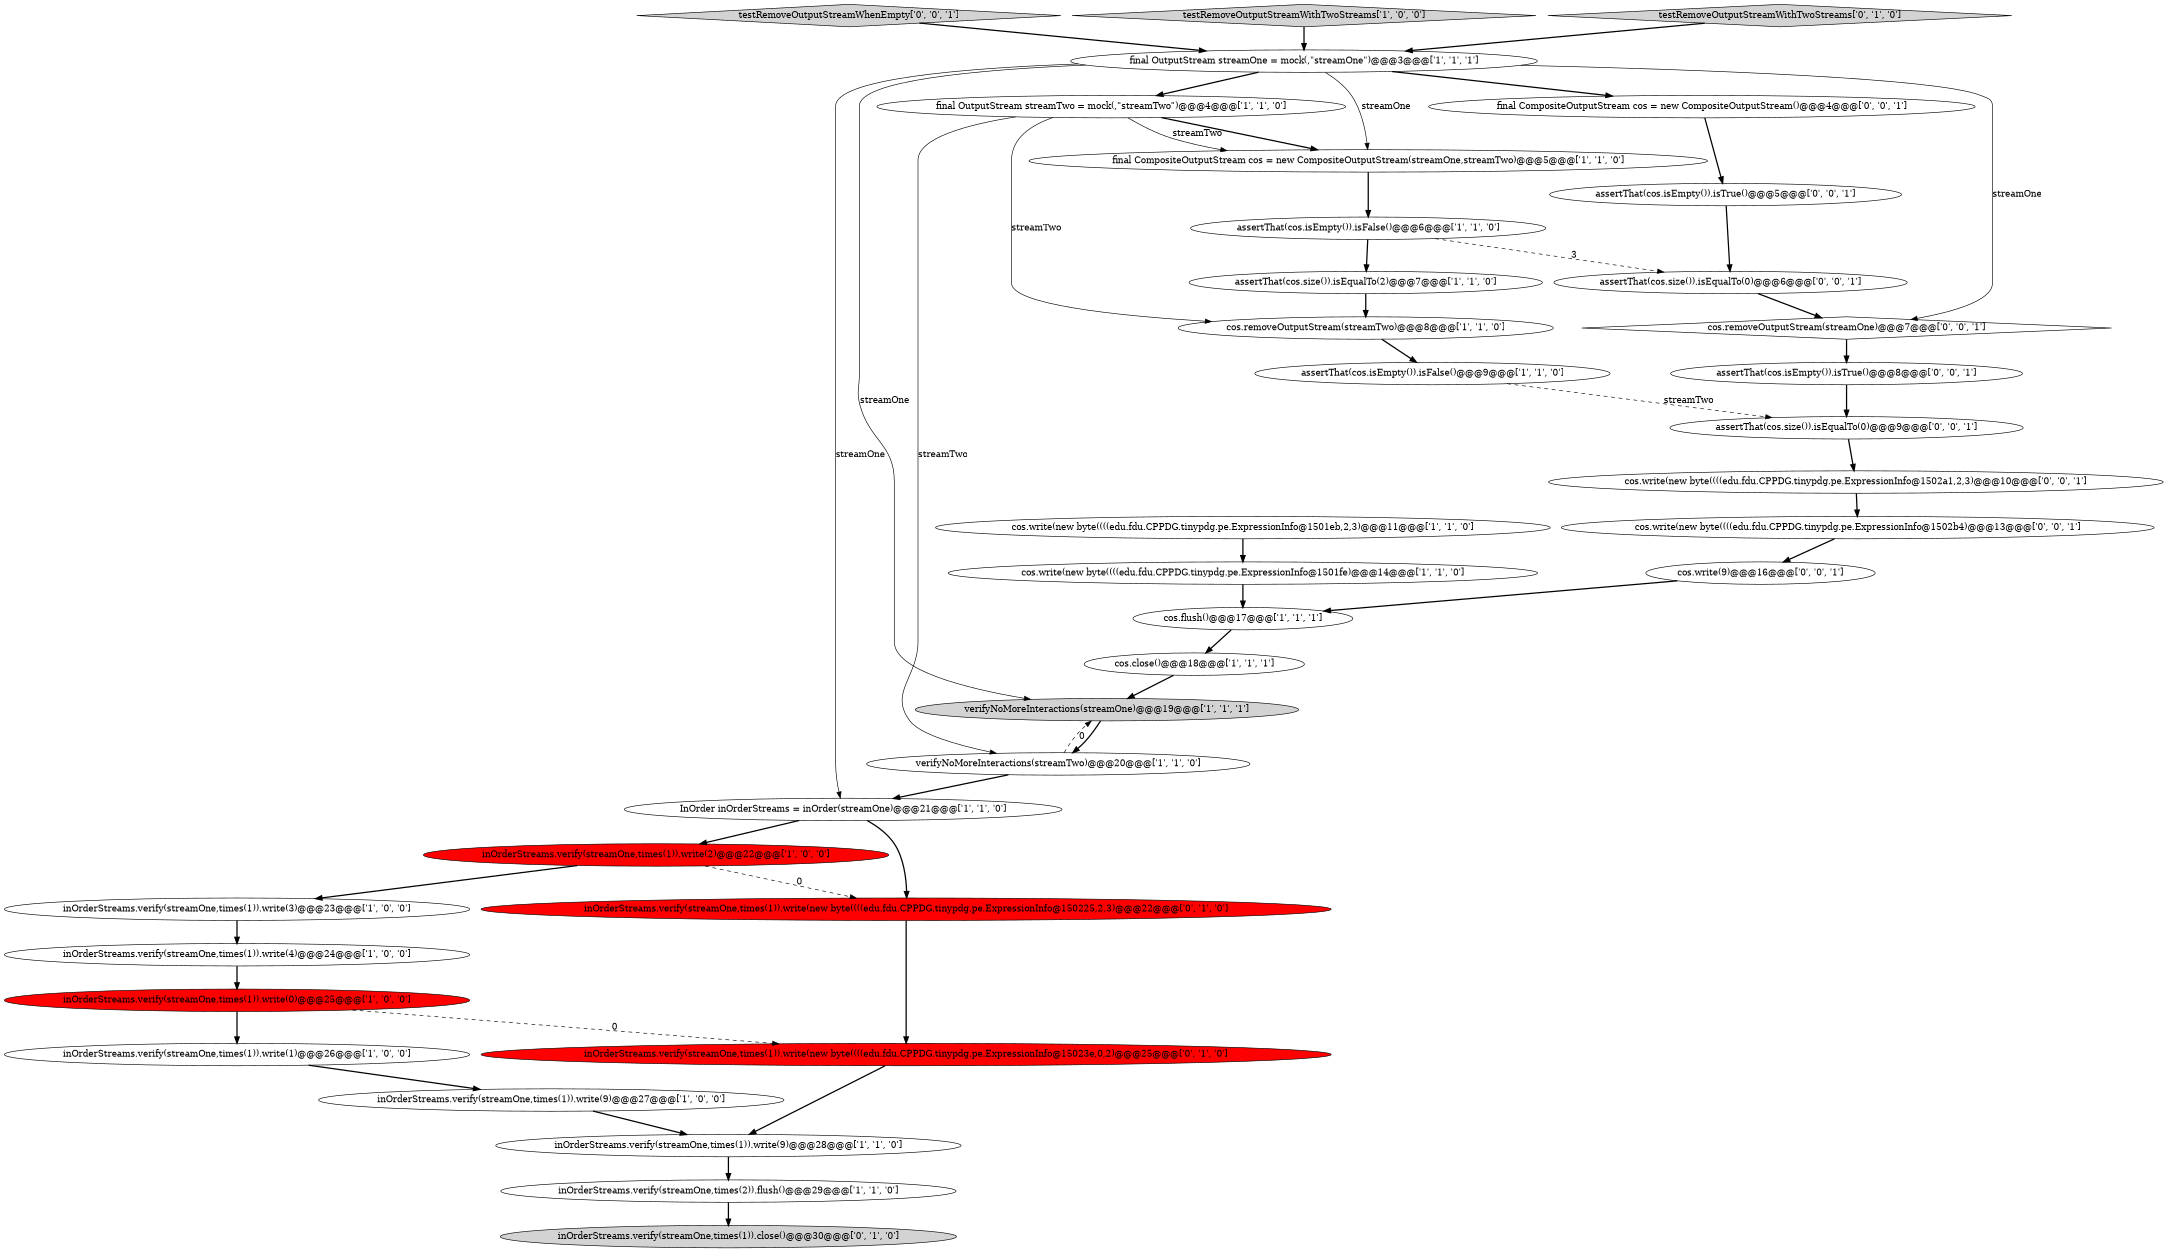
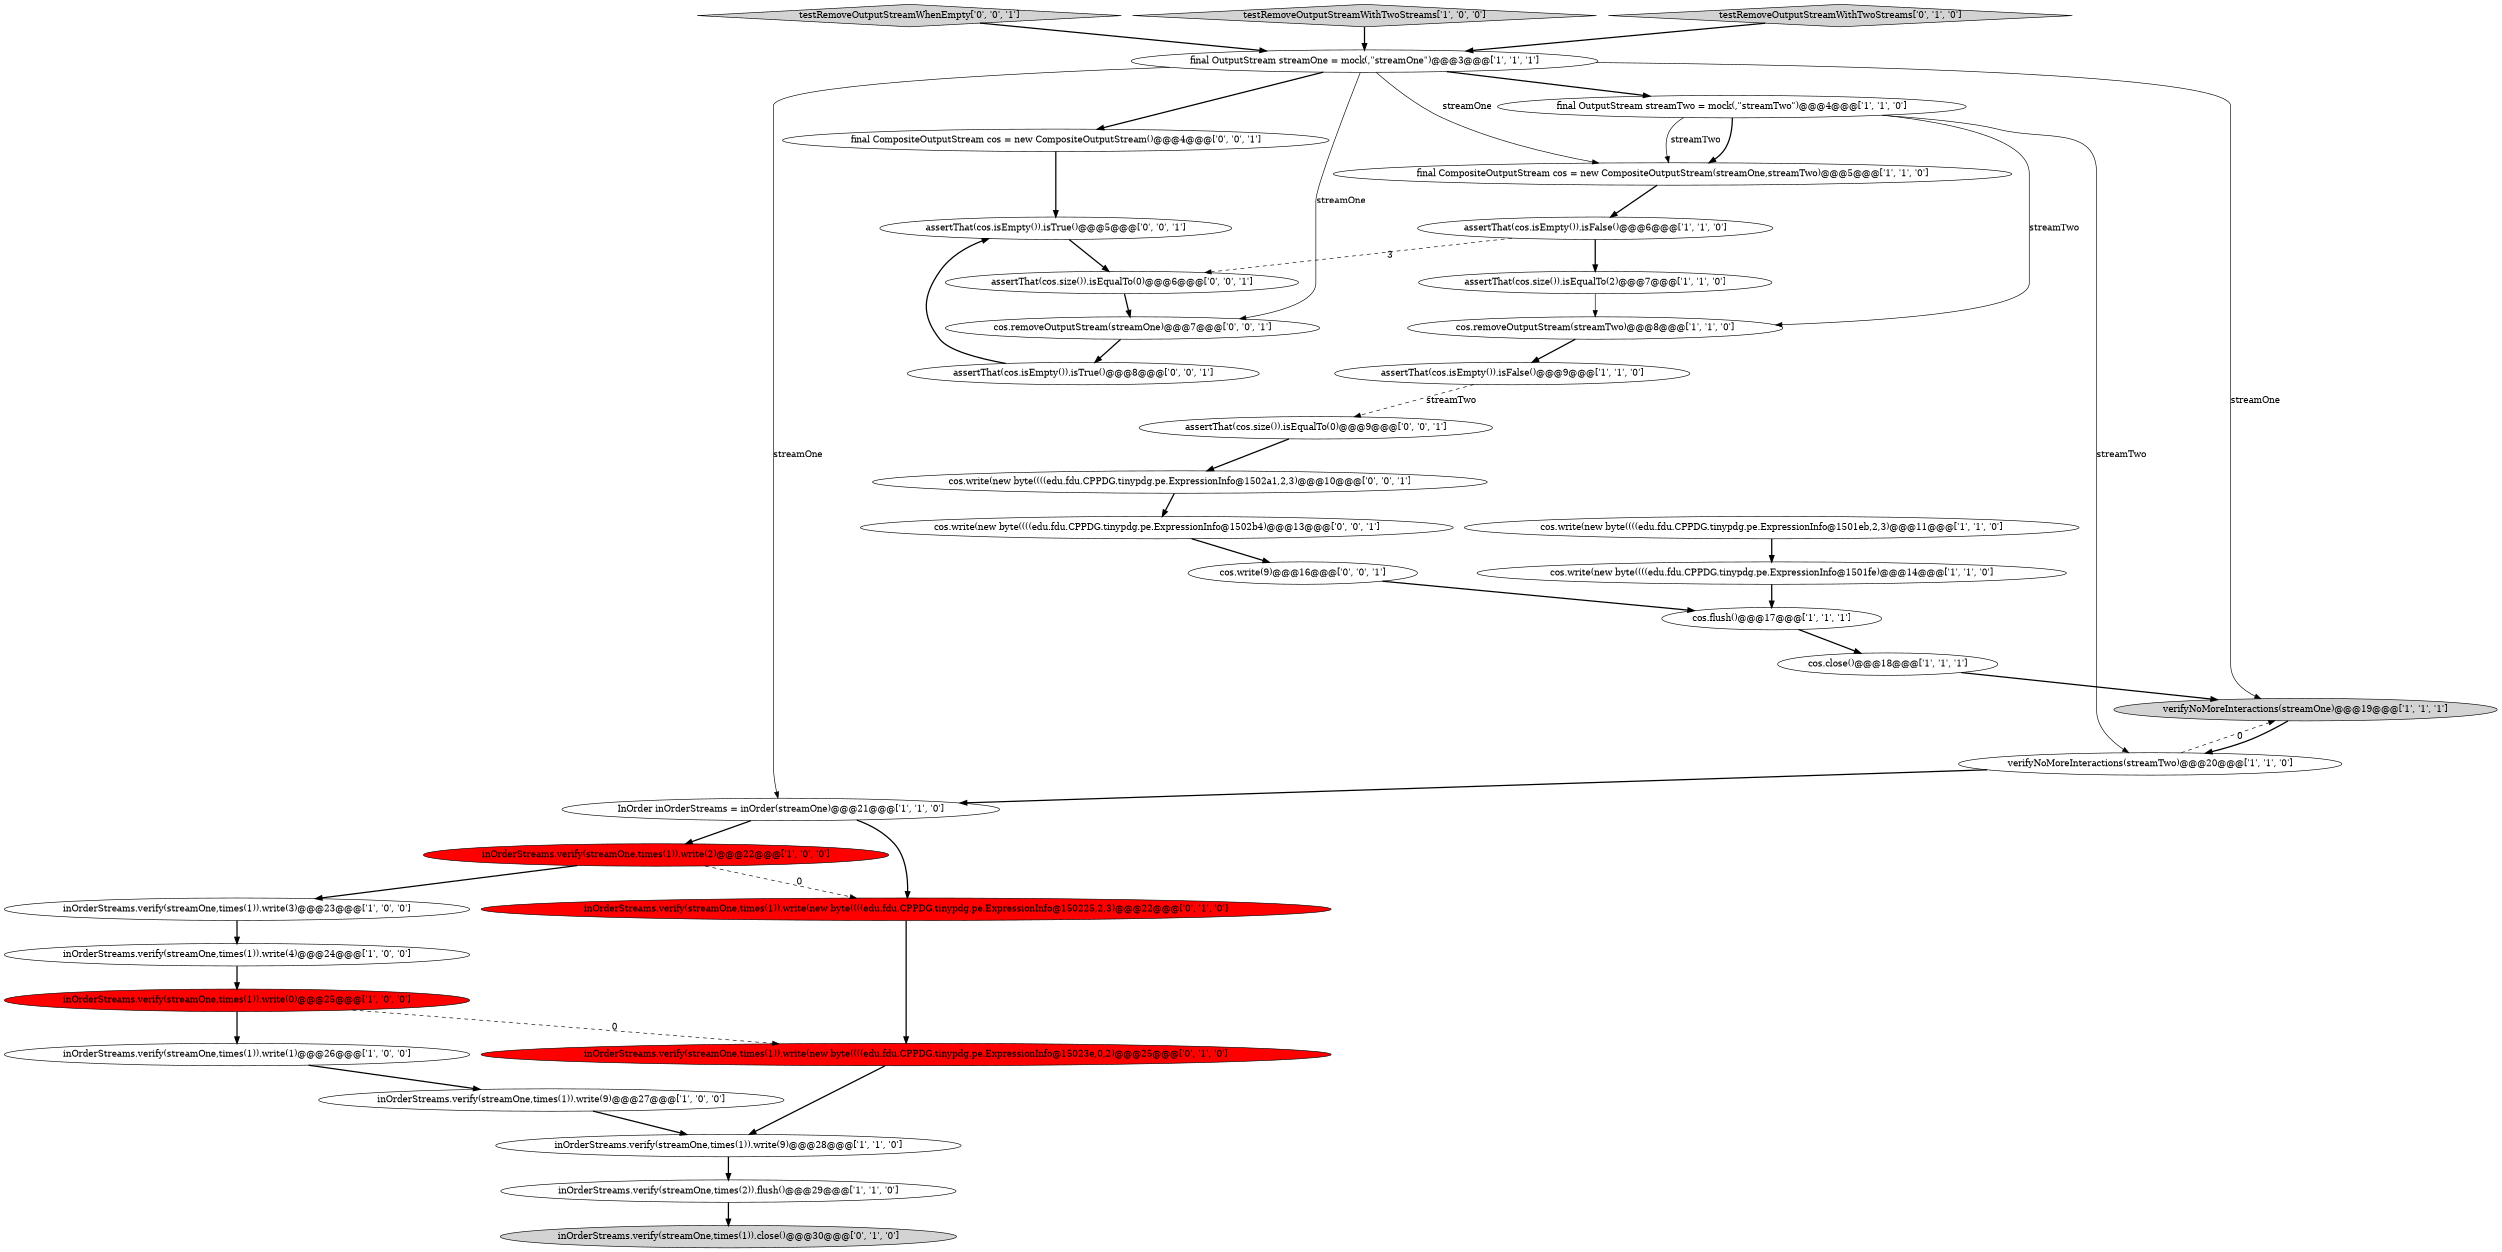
(1366, 302) -> (1595, 302)
(1847, 328) -> (1133, 328)
(1847, 398) -> (927, 314)
